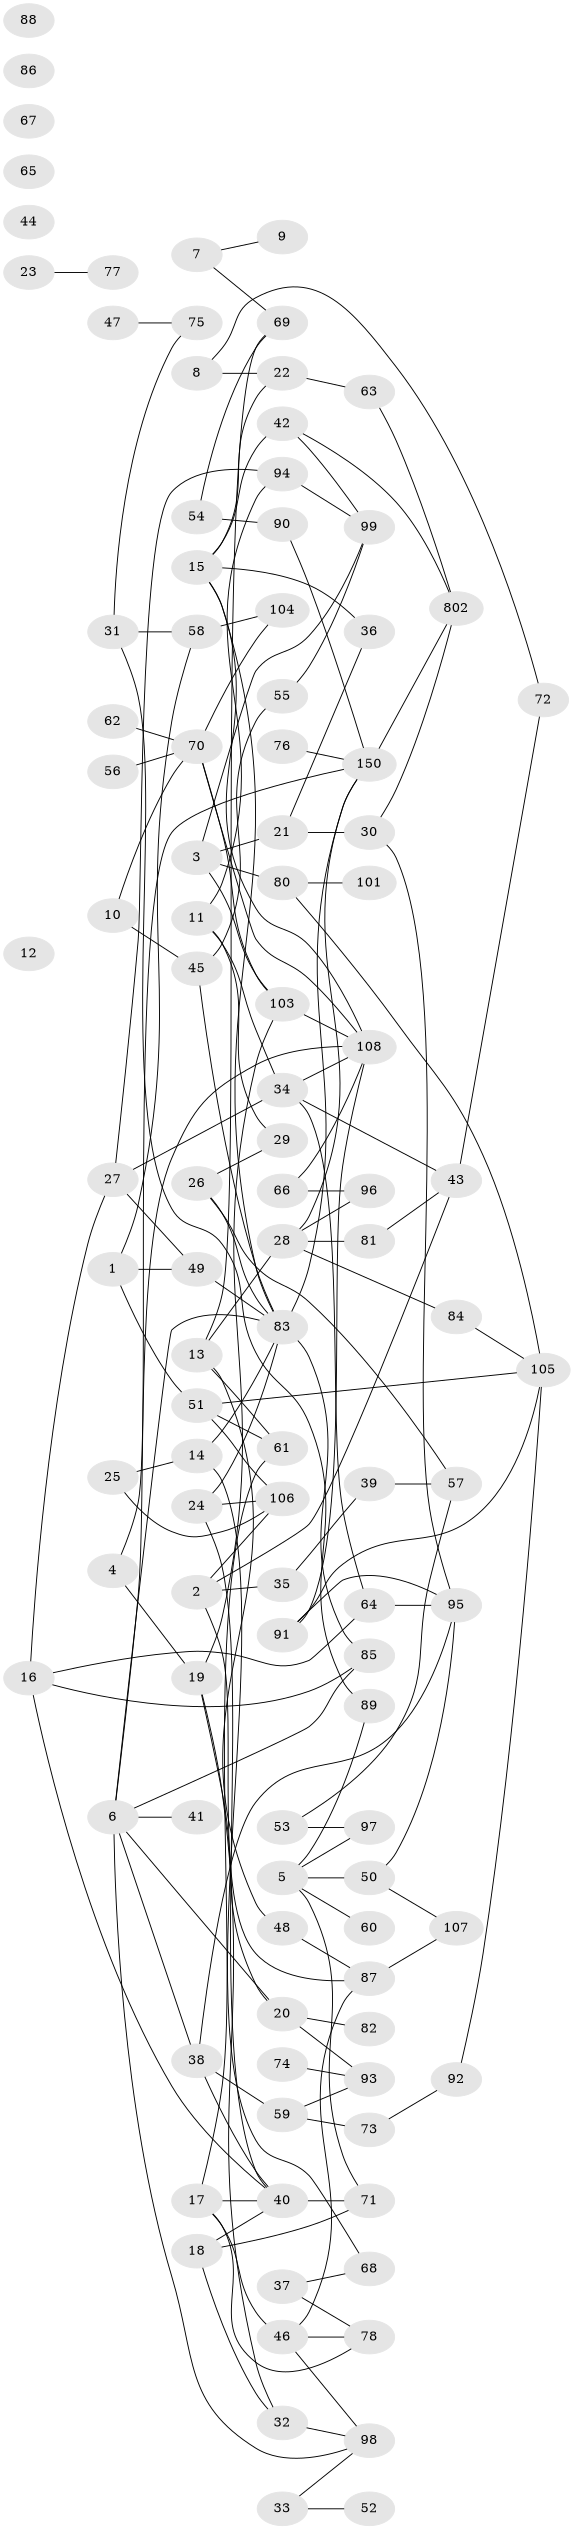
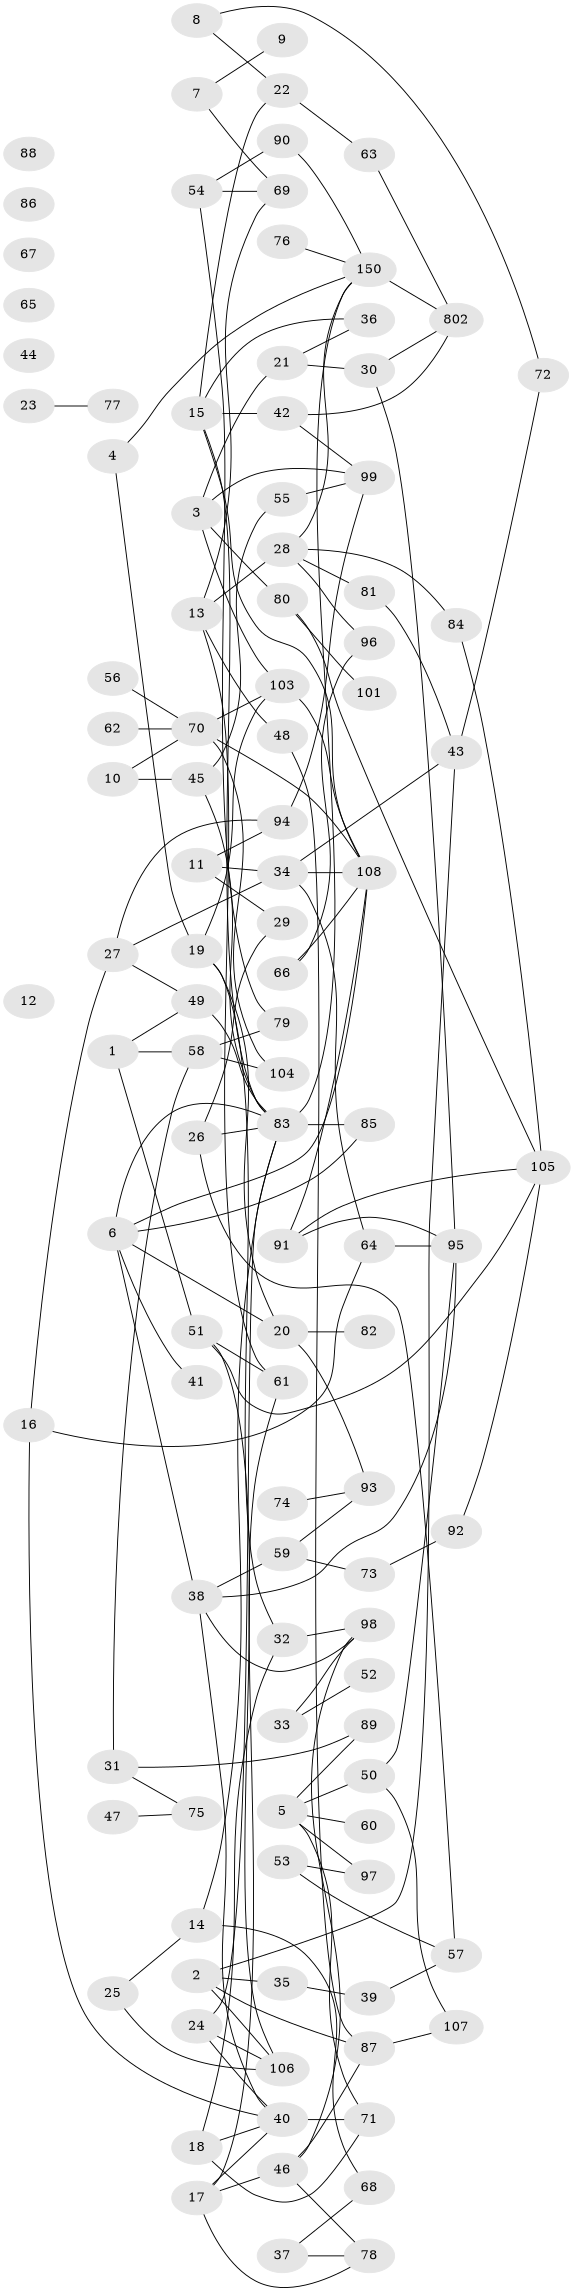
none -> (282, 1024)
(197, 1706) -> none
(153, 2201) -> (276, 1671)
